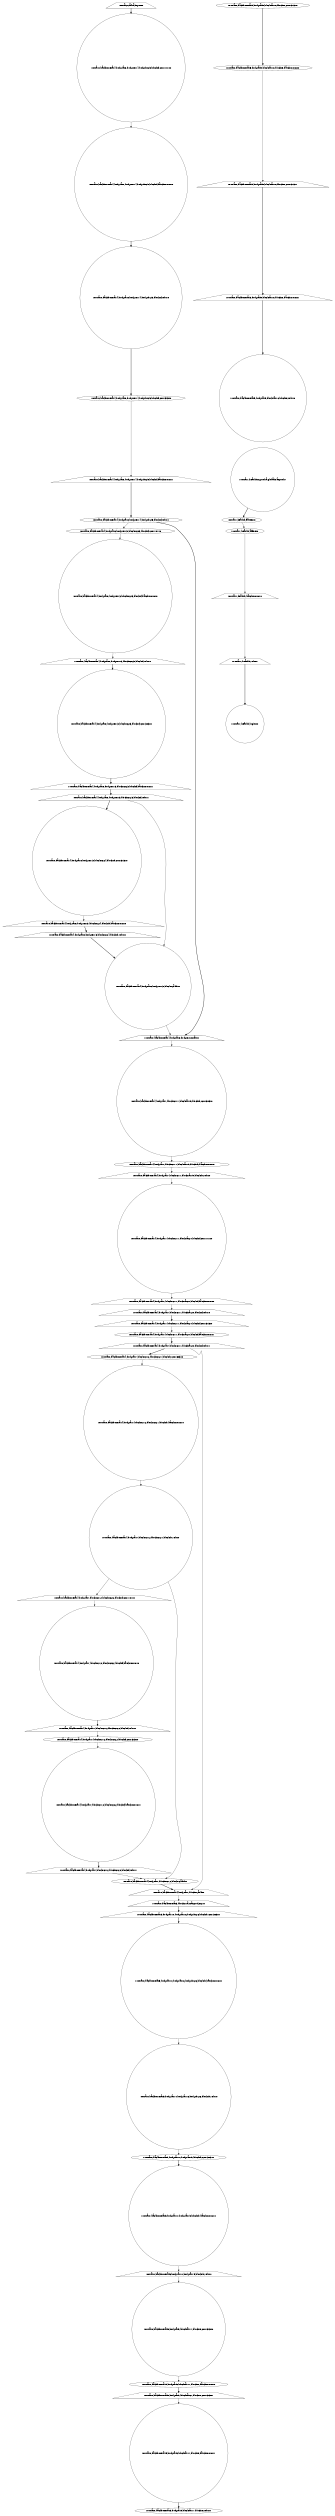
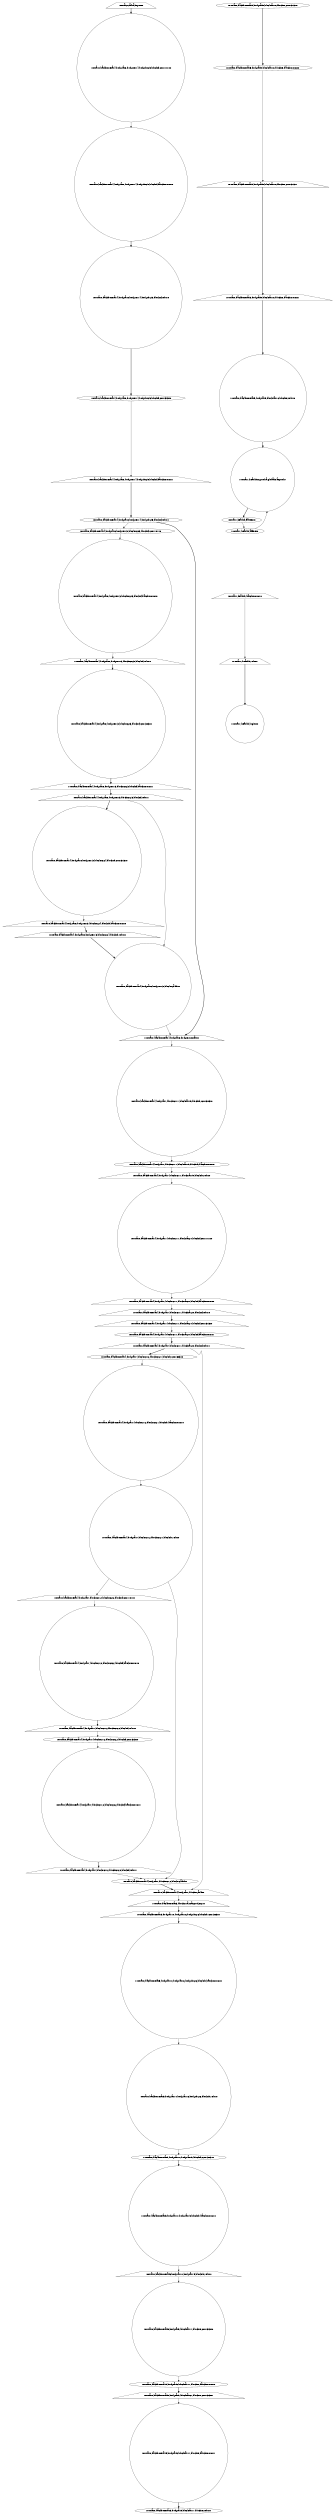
none -> (263, 444)
(245, 563) -> (263, 523)
